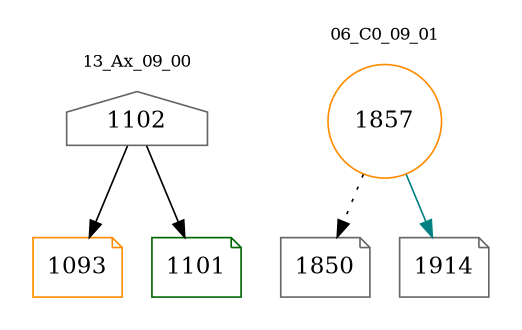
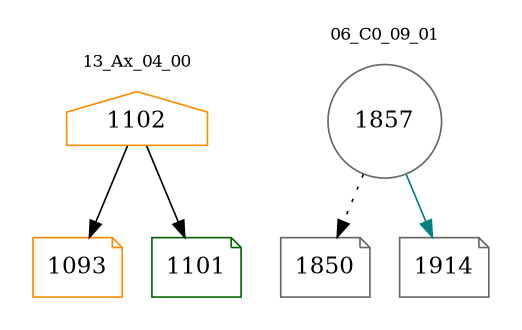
(137, 63) -> (137, 63)
(137, 121) -> (137, 121)
(385, 121) -> (385, 121)
